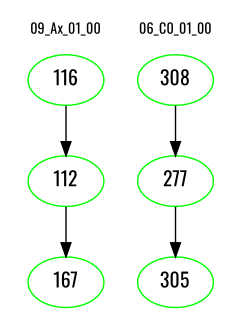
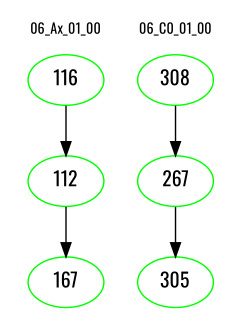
(66, 30) -> (66, 30)
(176, 181) -> (176, 181)
